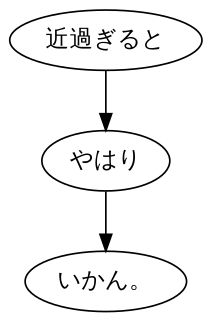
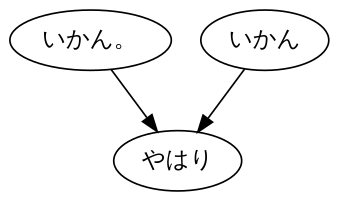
(106, 40) -> (265, 40)
(106, 213) -> (129, 94)
